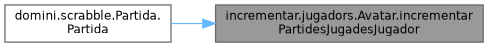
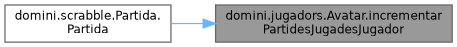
(349, 24) -> (334, 24)
